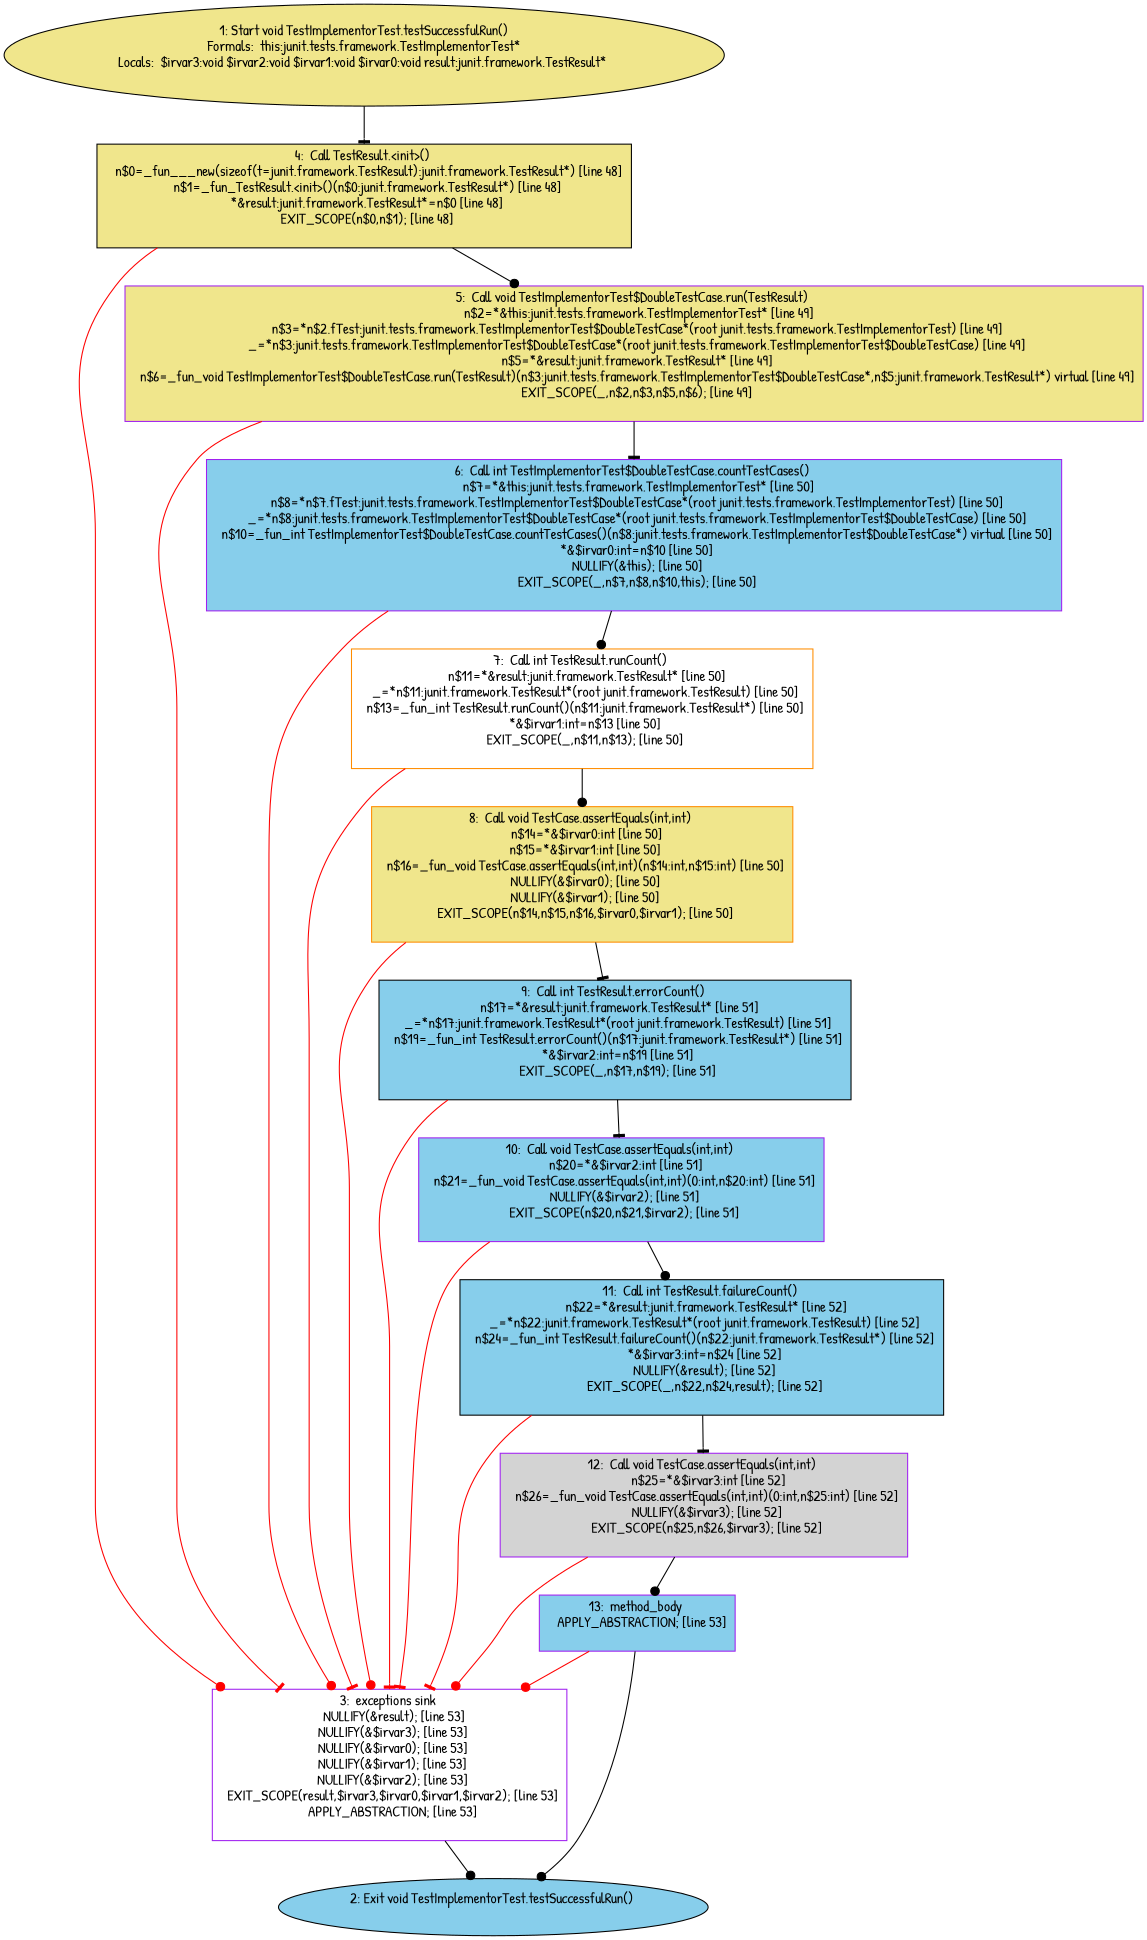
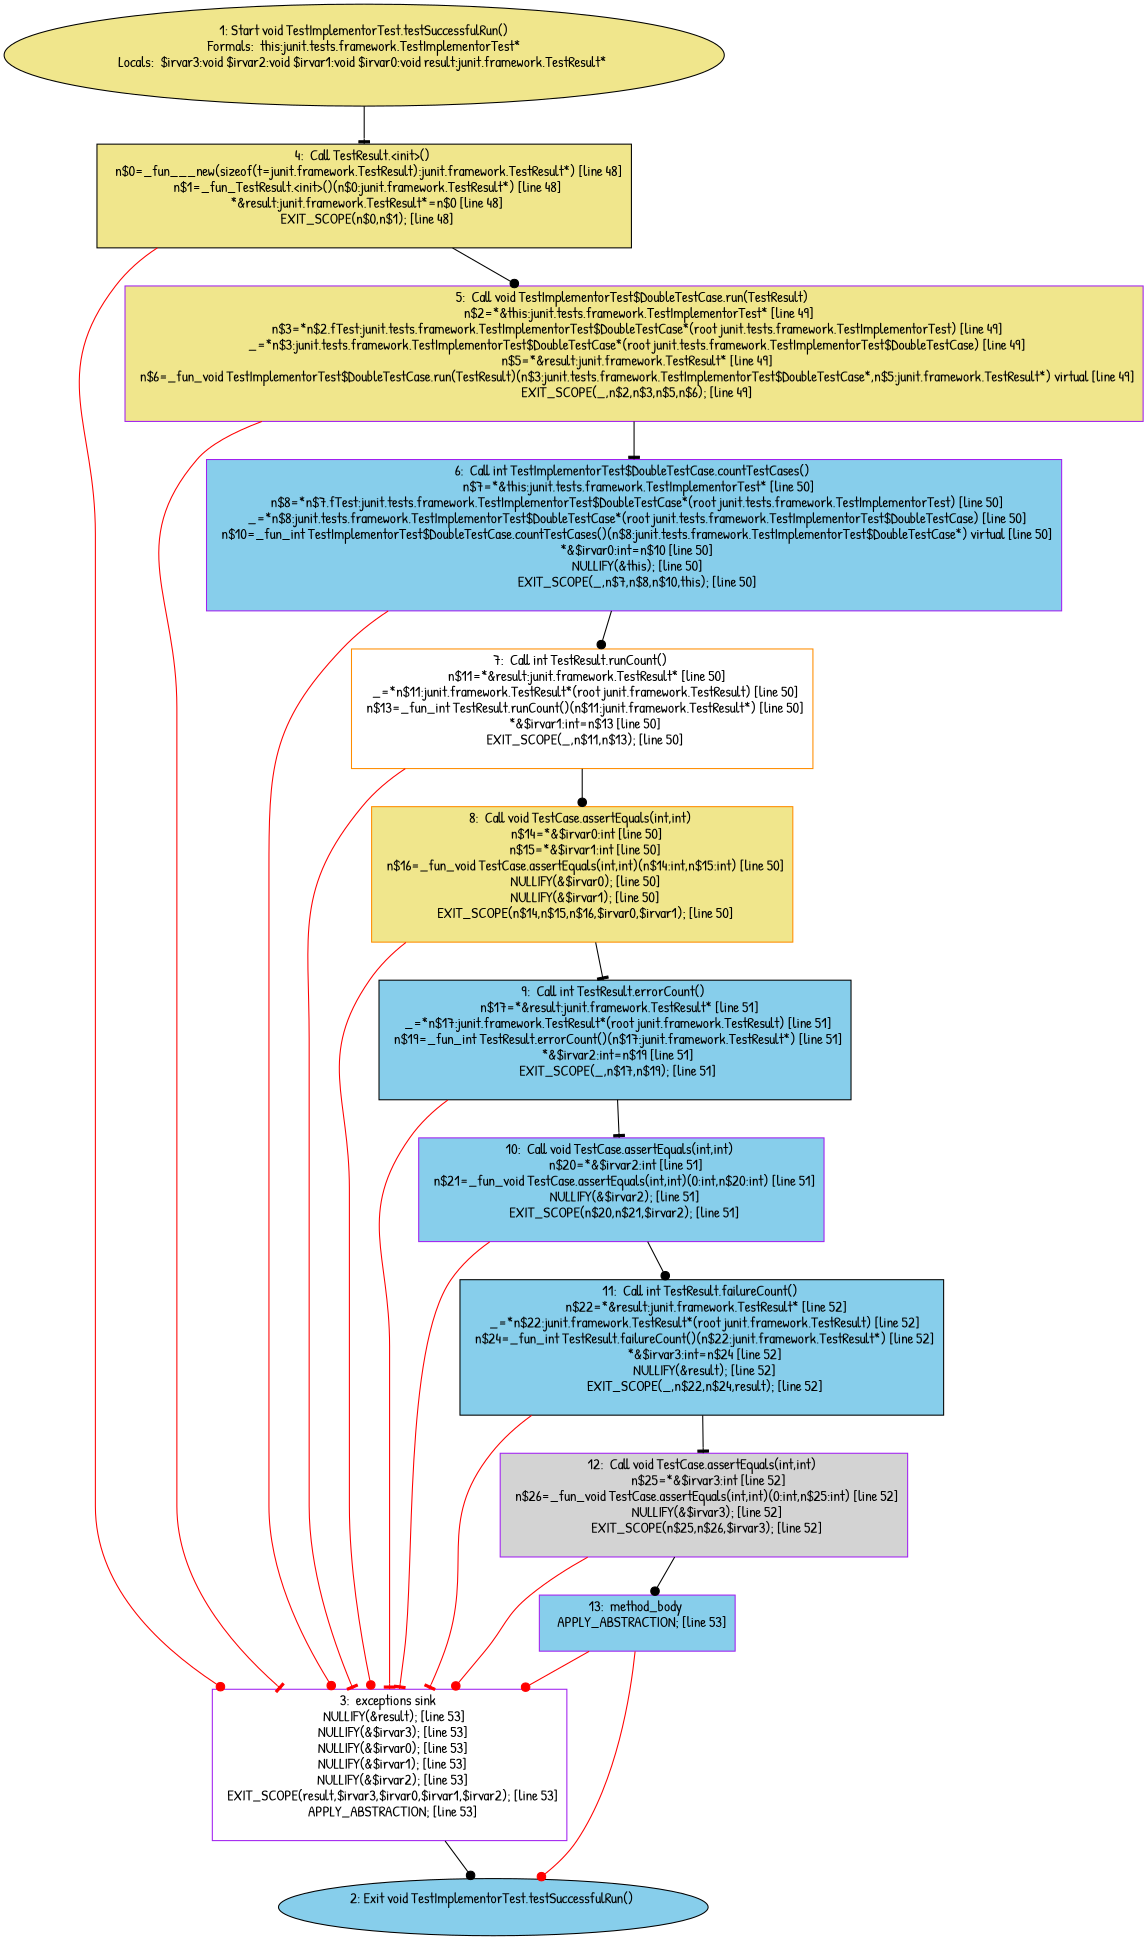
(610, 1771) -> (610, 1771)
